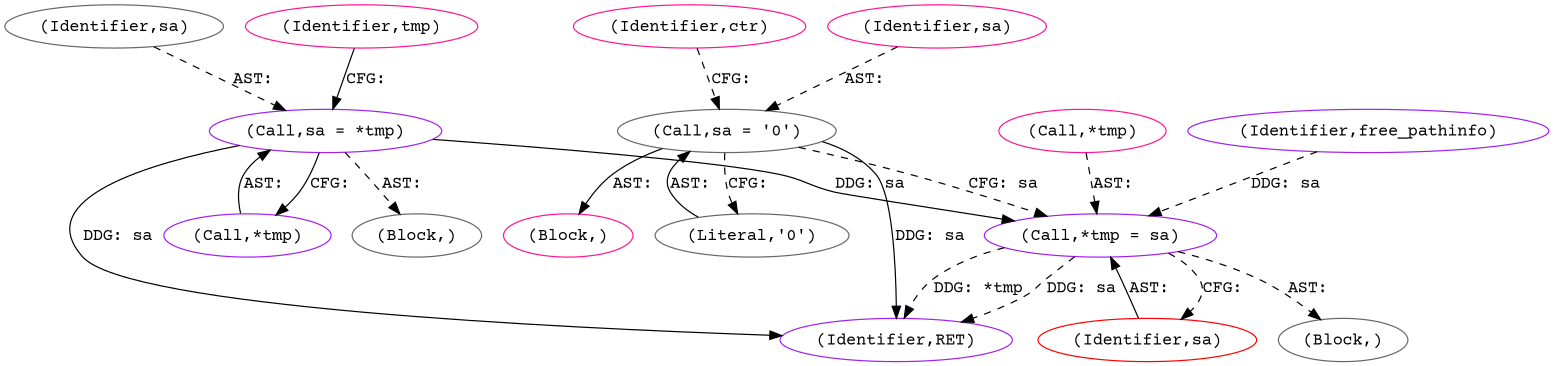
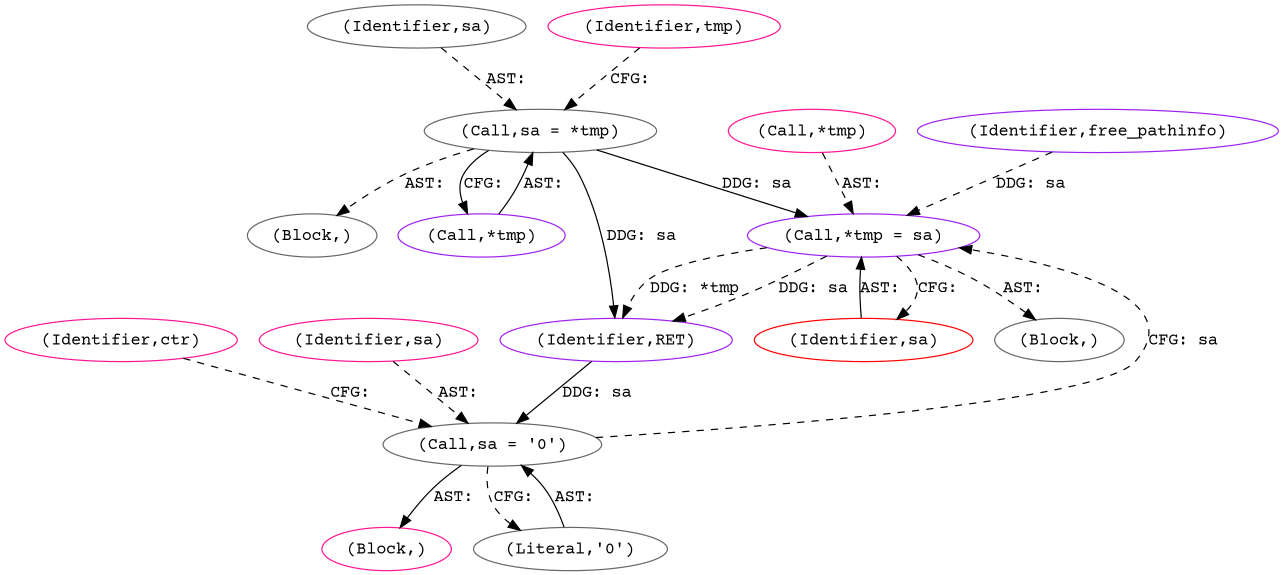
(346, 73) -> (607, 75)
(326, 131) -> (540, 131)
(889, 212) -> (559, 388)
